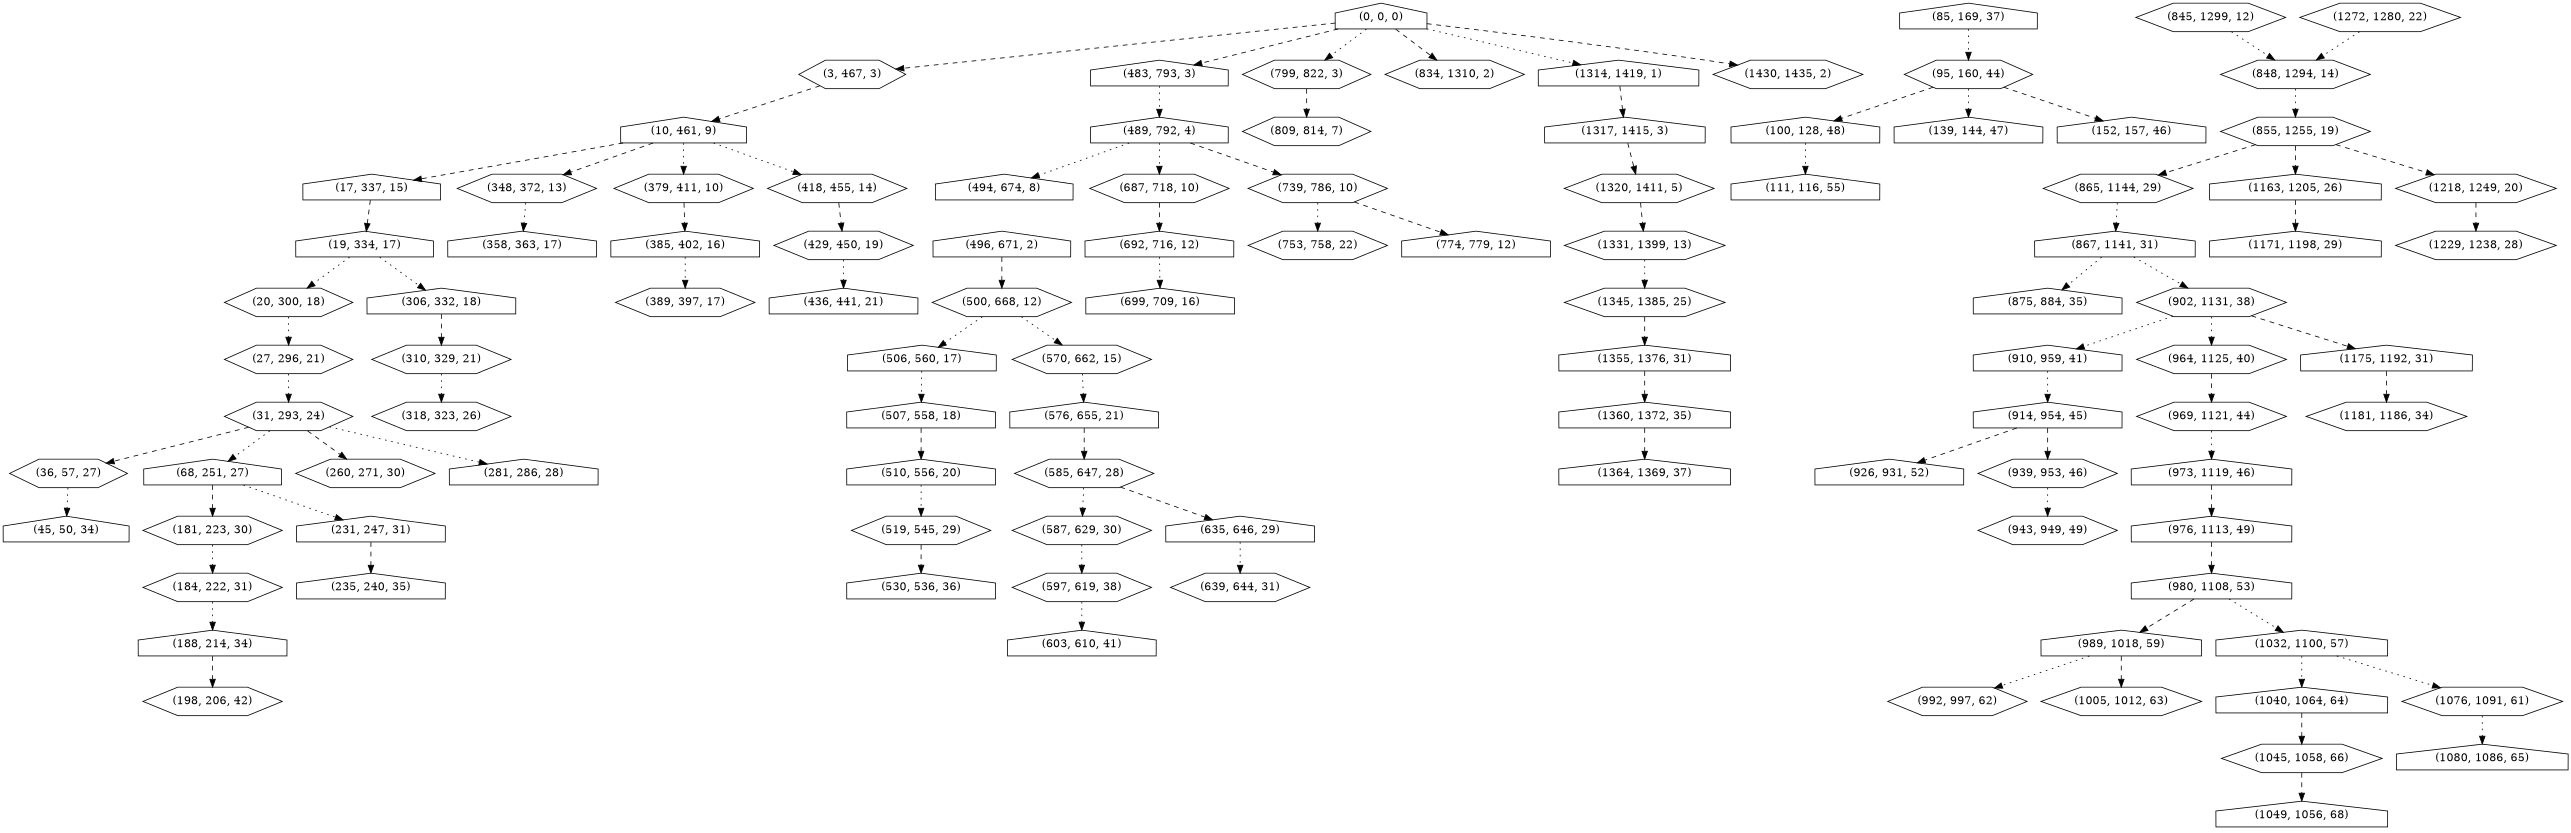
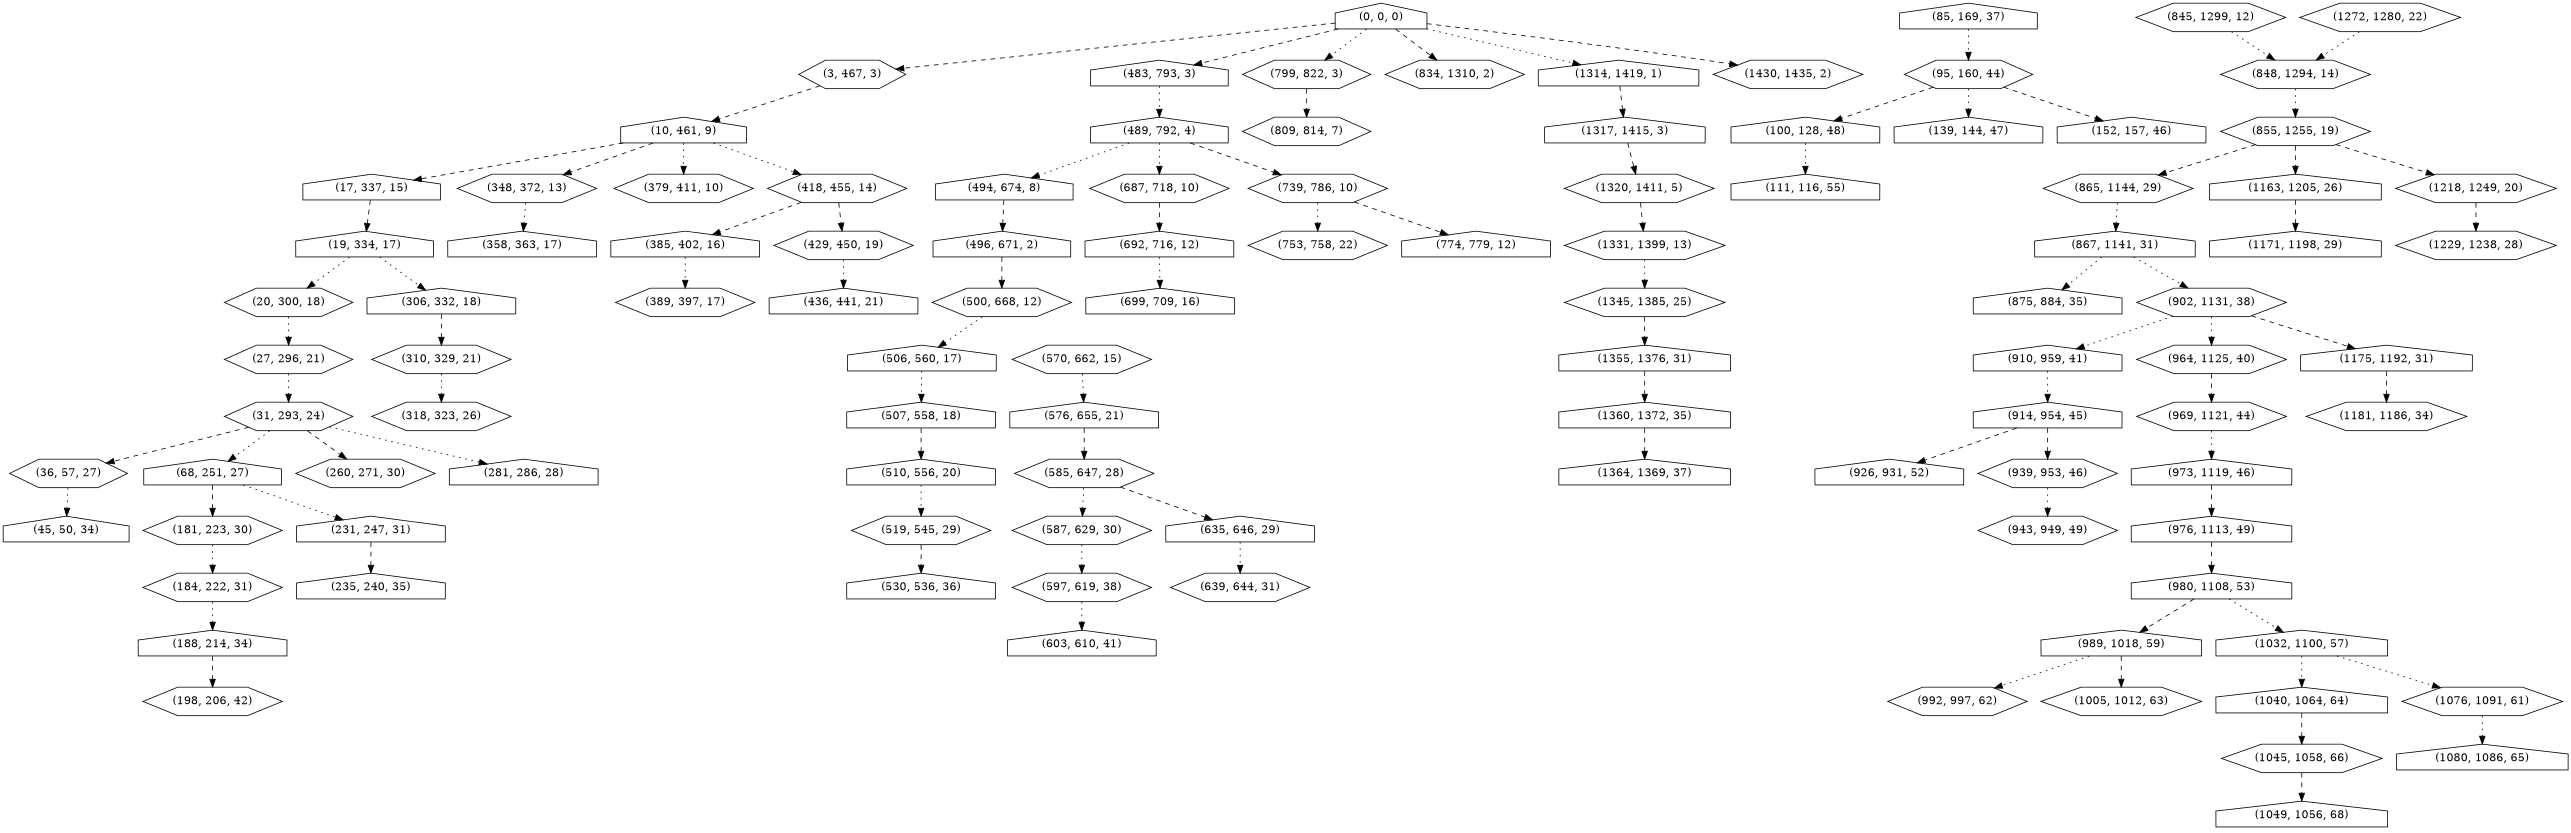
none -> (1003, 212)
(684, 213) -> (761, 217)
(1038, 329) -> none
